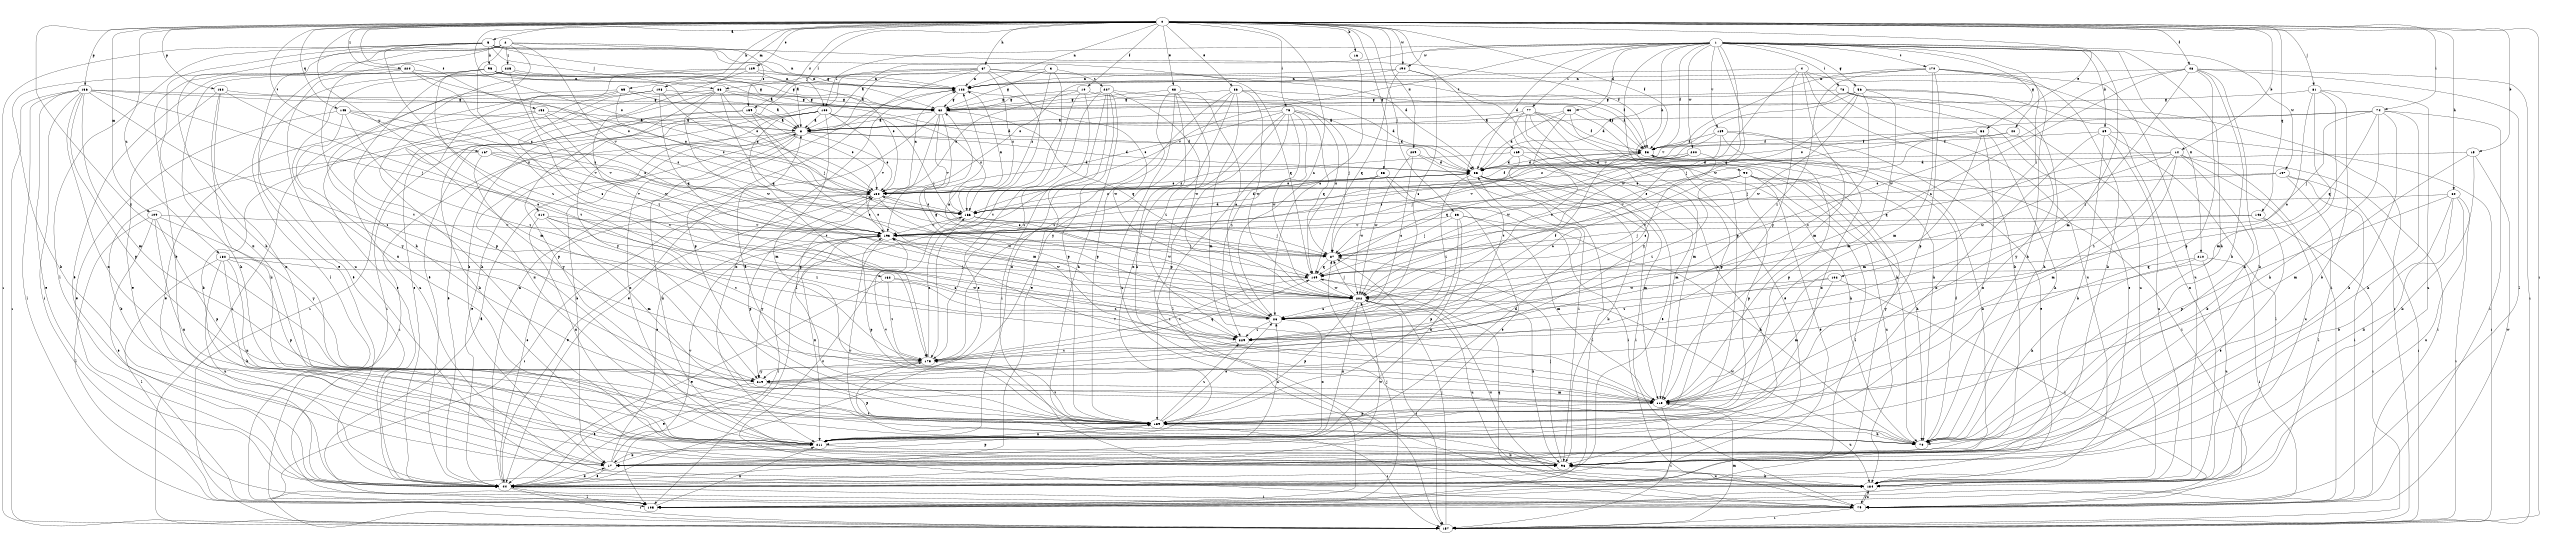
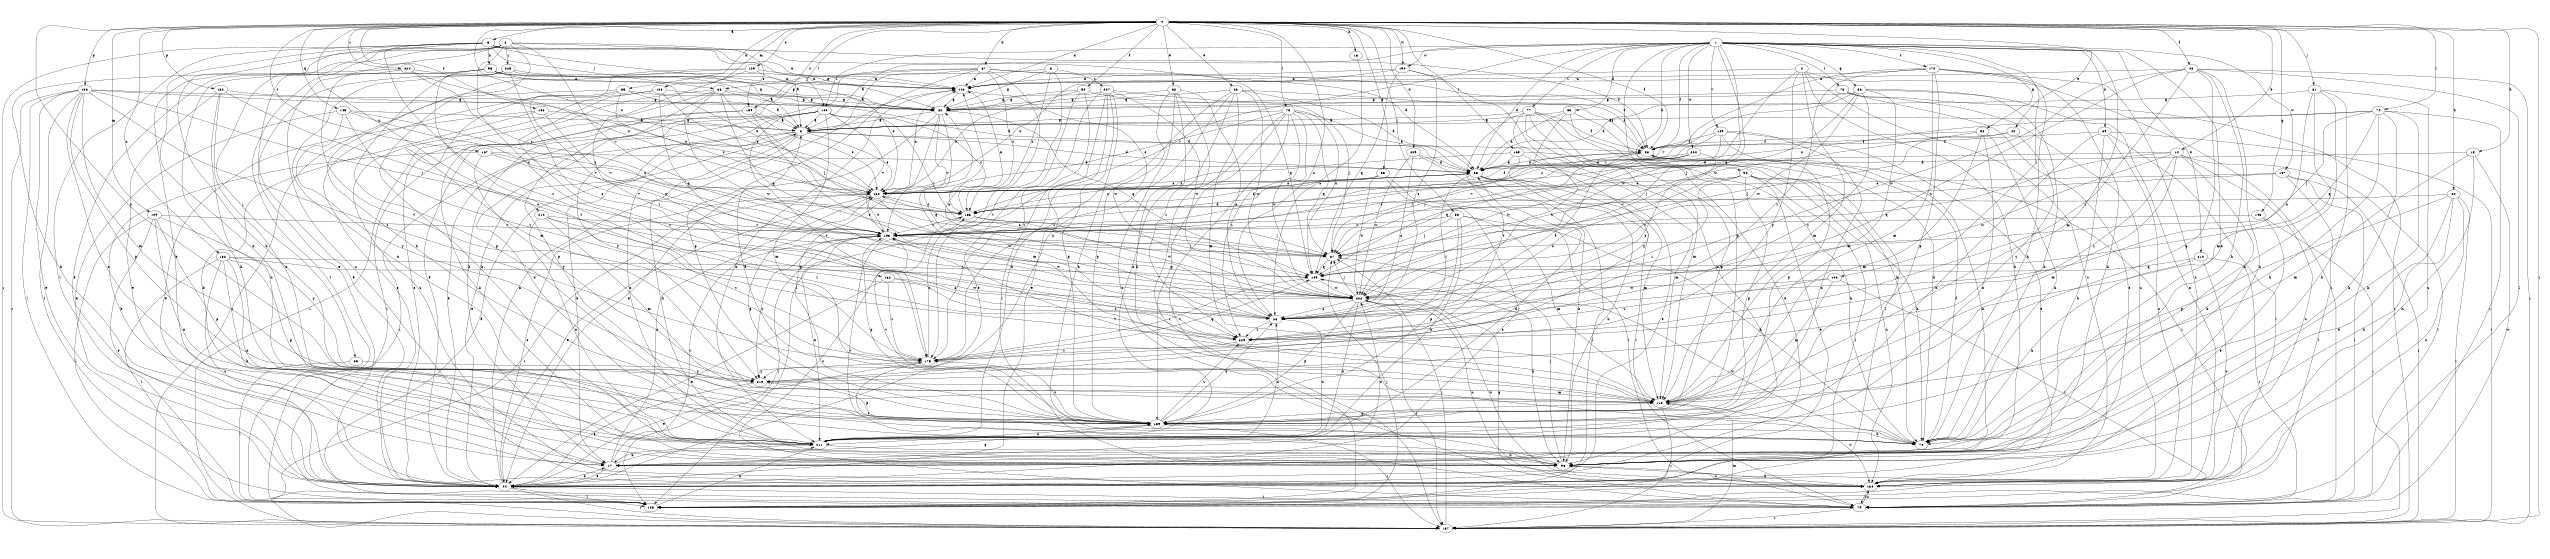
(1084, 90) -> (1084, 90)
(748, 183) -> none
(1647, 194) -> (1647, 194)
(1796, 227) -> (1508, 191)
(1579, 309) -> (1579, 309)
(1886, 309) -> (1886, 309)
none -> (356, 361)
